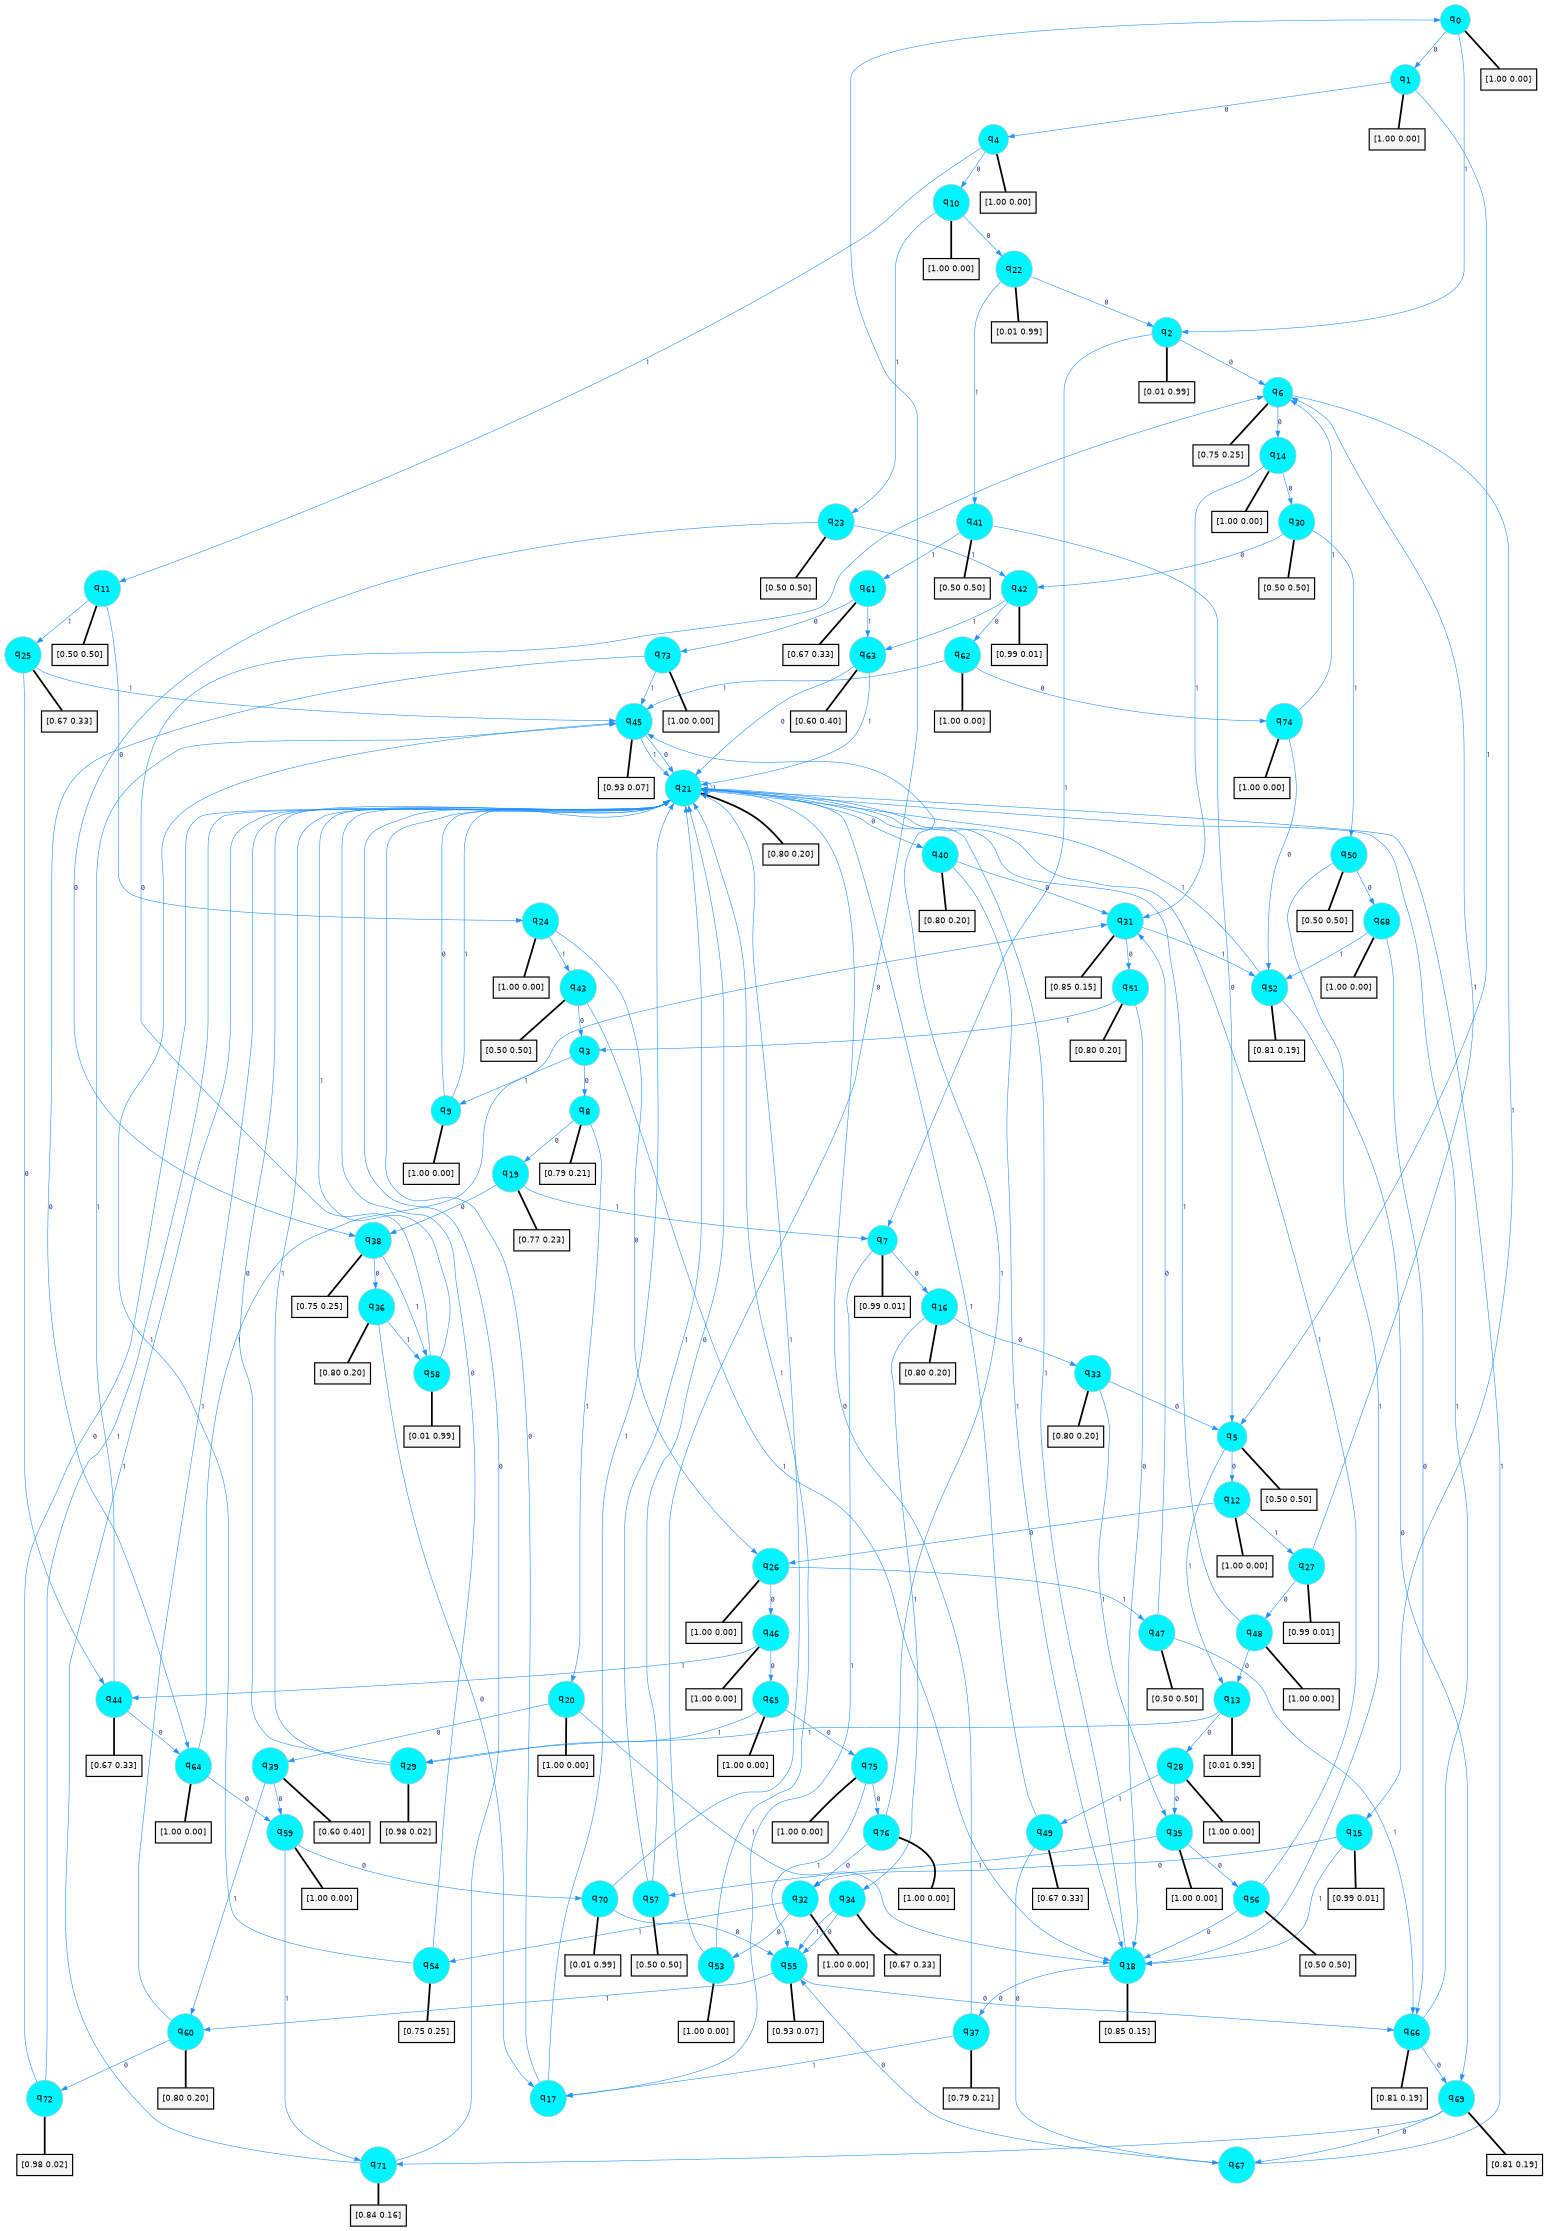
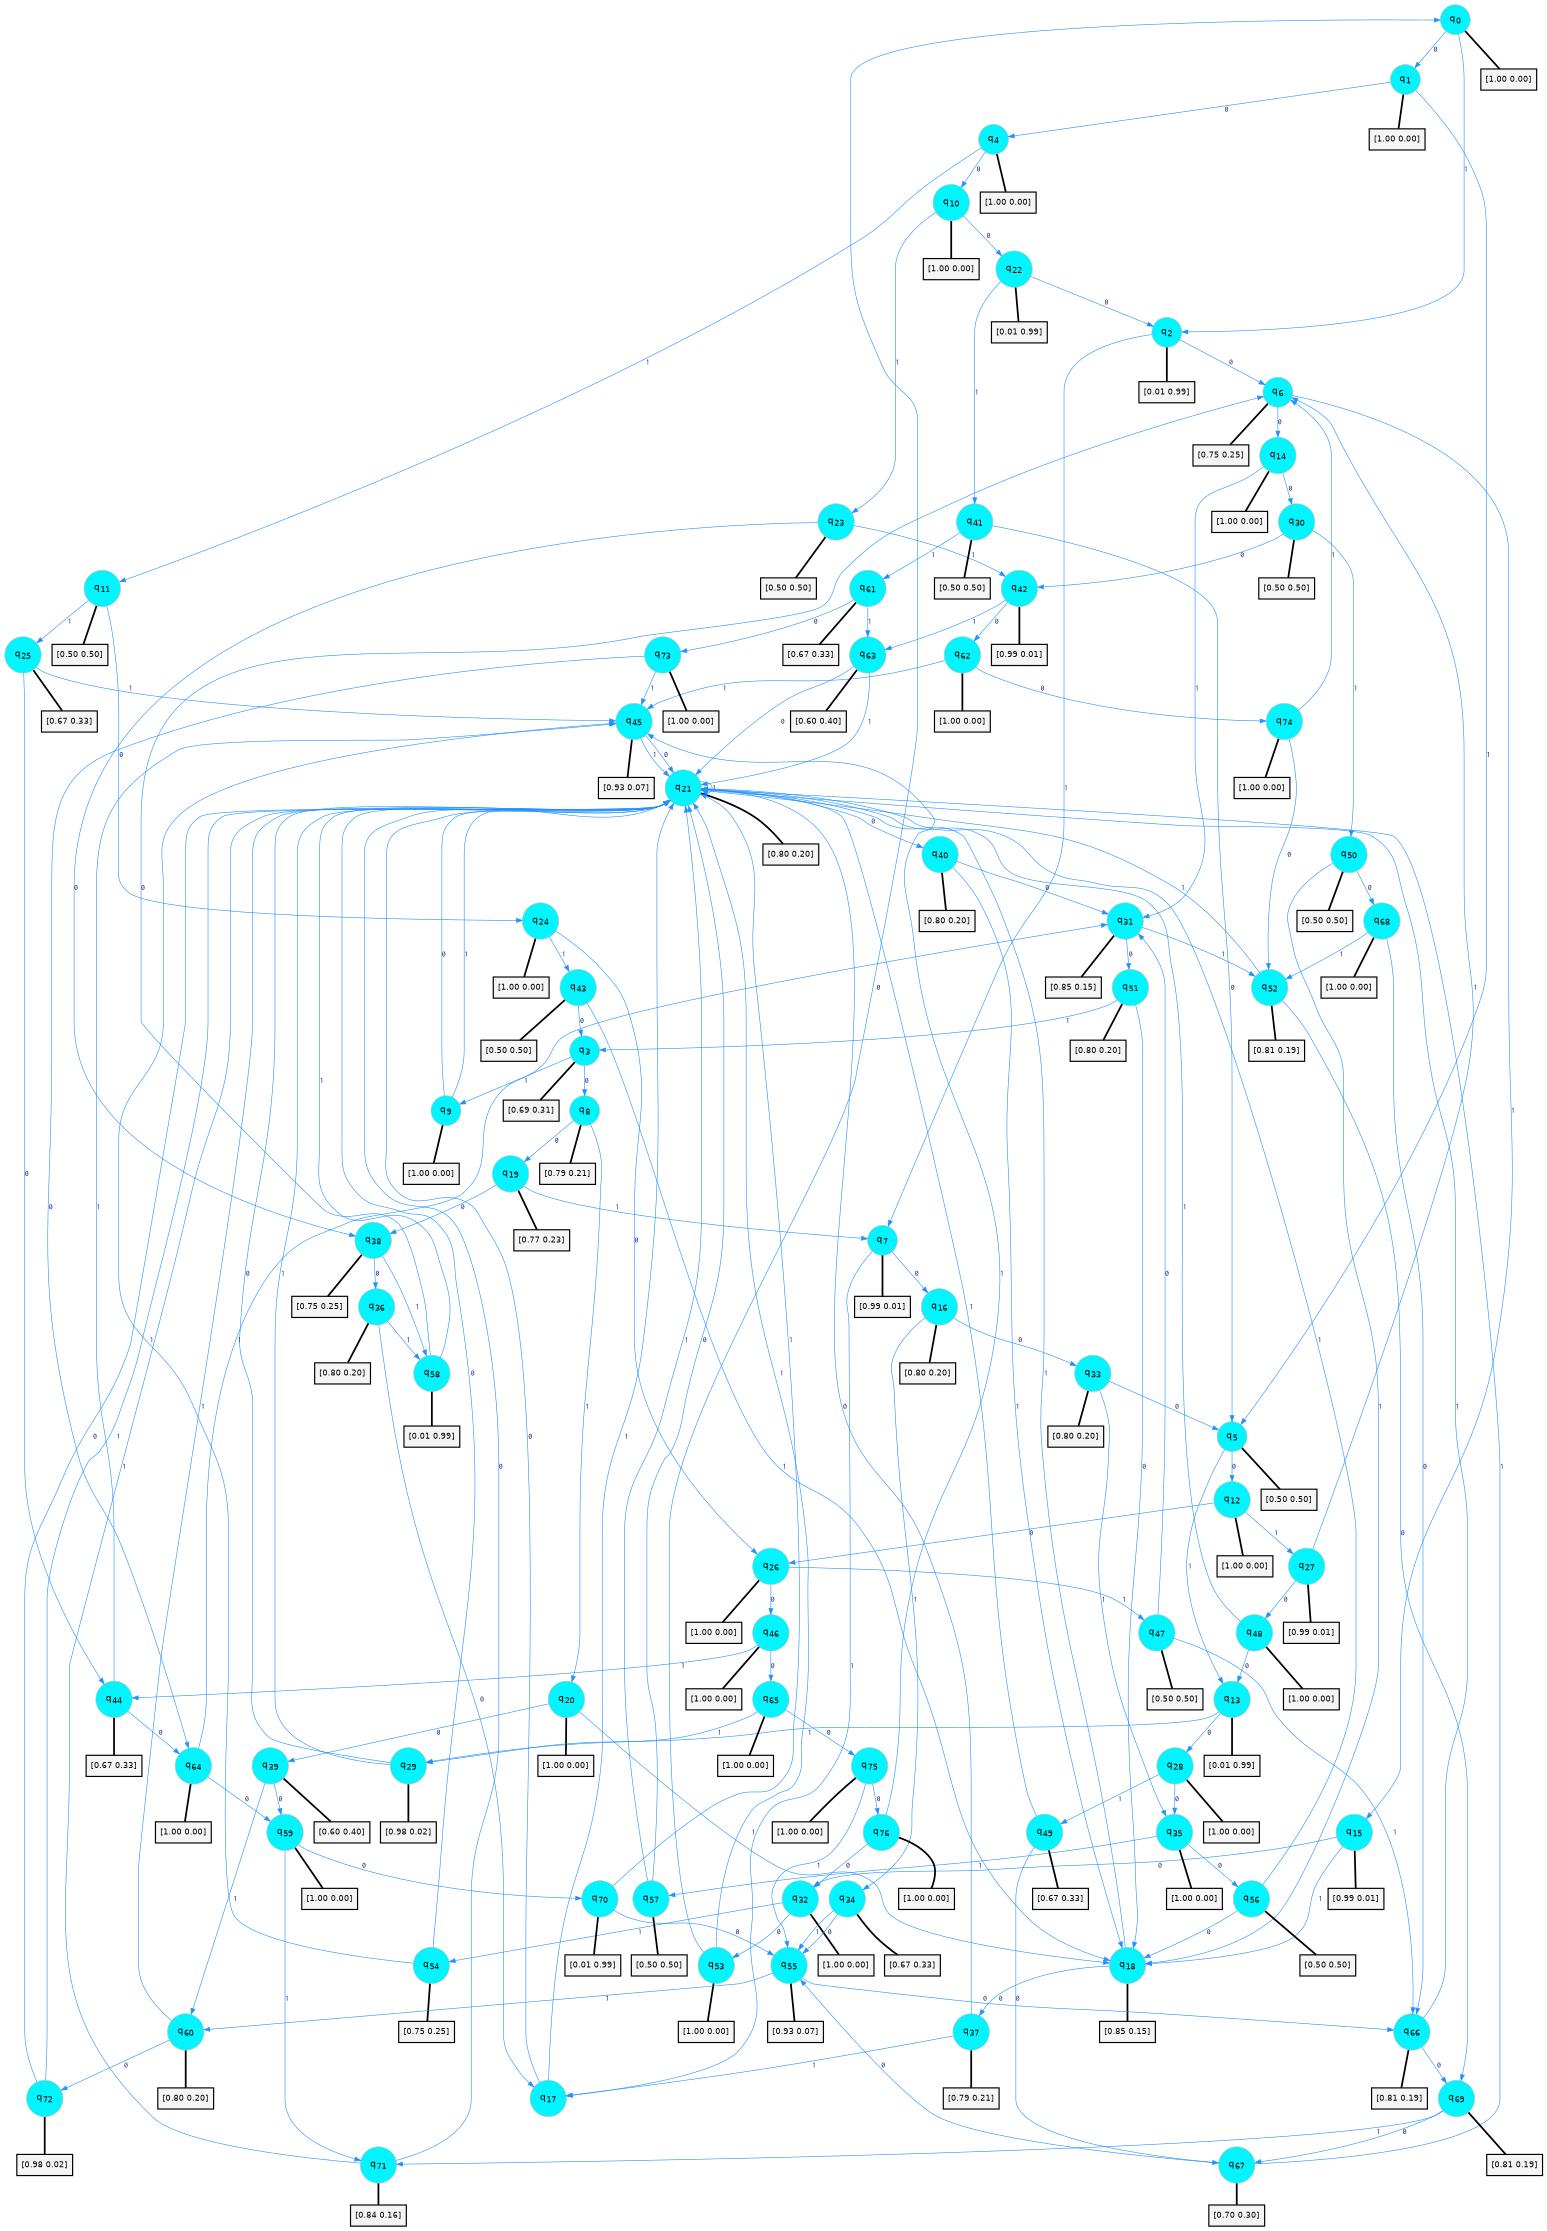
none -> (531, 1111)
none -> (1237, 2216)
